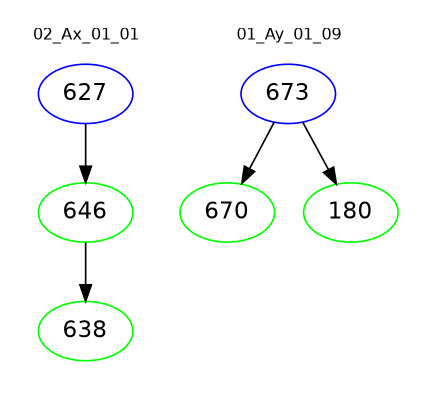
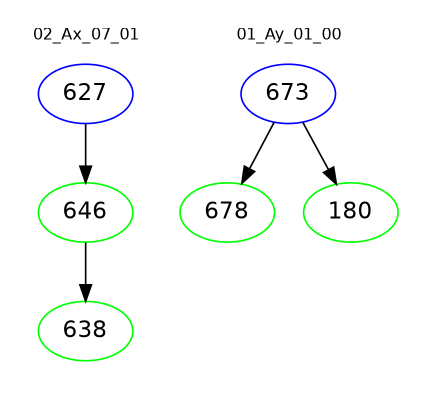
(86, 35) -> (86, 35)
(289, 35) -> (289, 35)
(227, 212) -> (227, 212)
